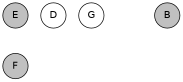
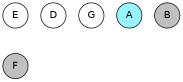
(15, 15) -> (15, 15)
none -> (129, 15)
